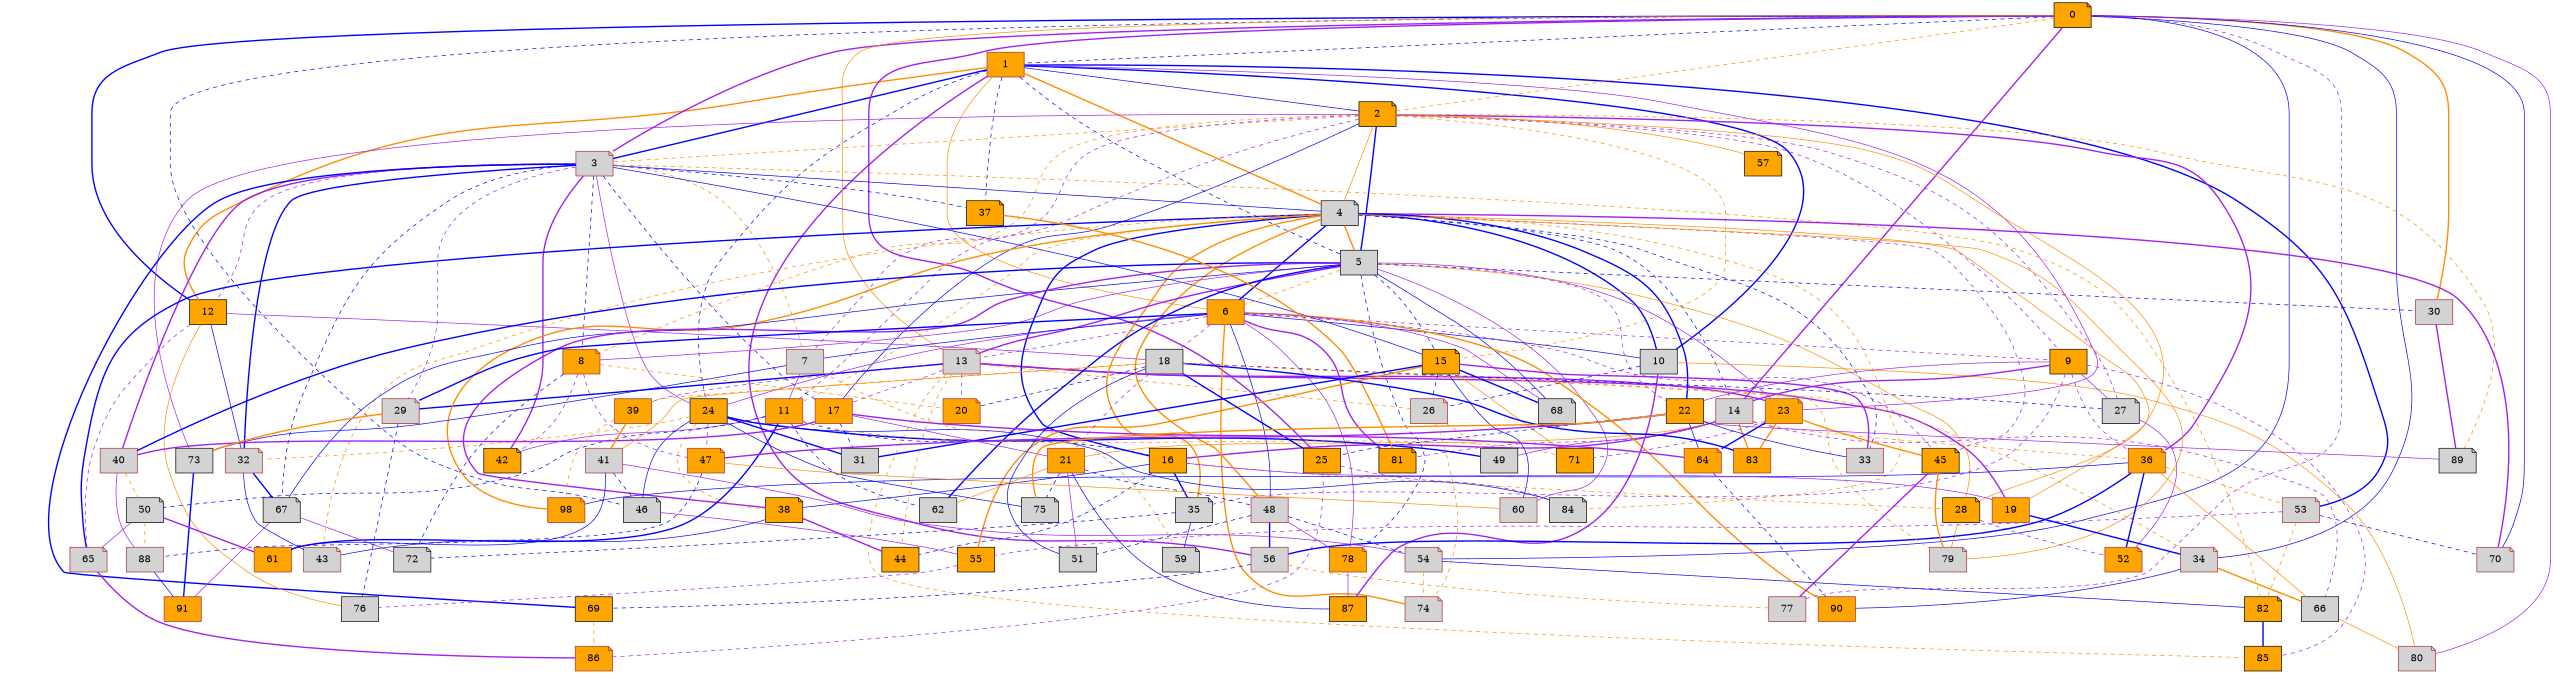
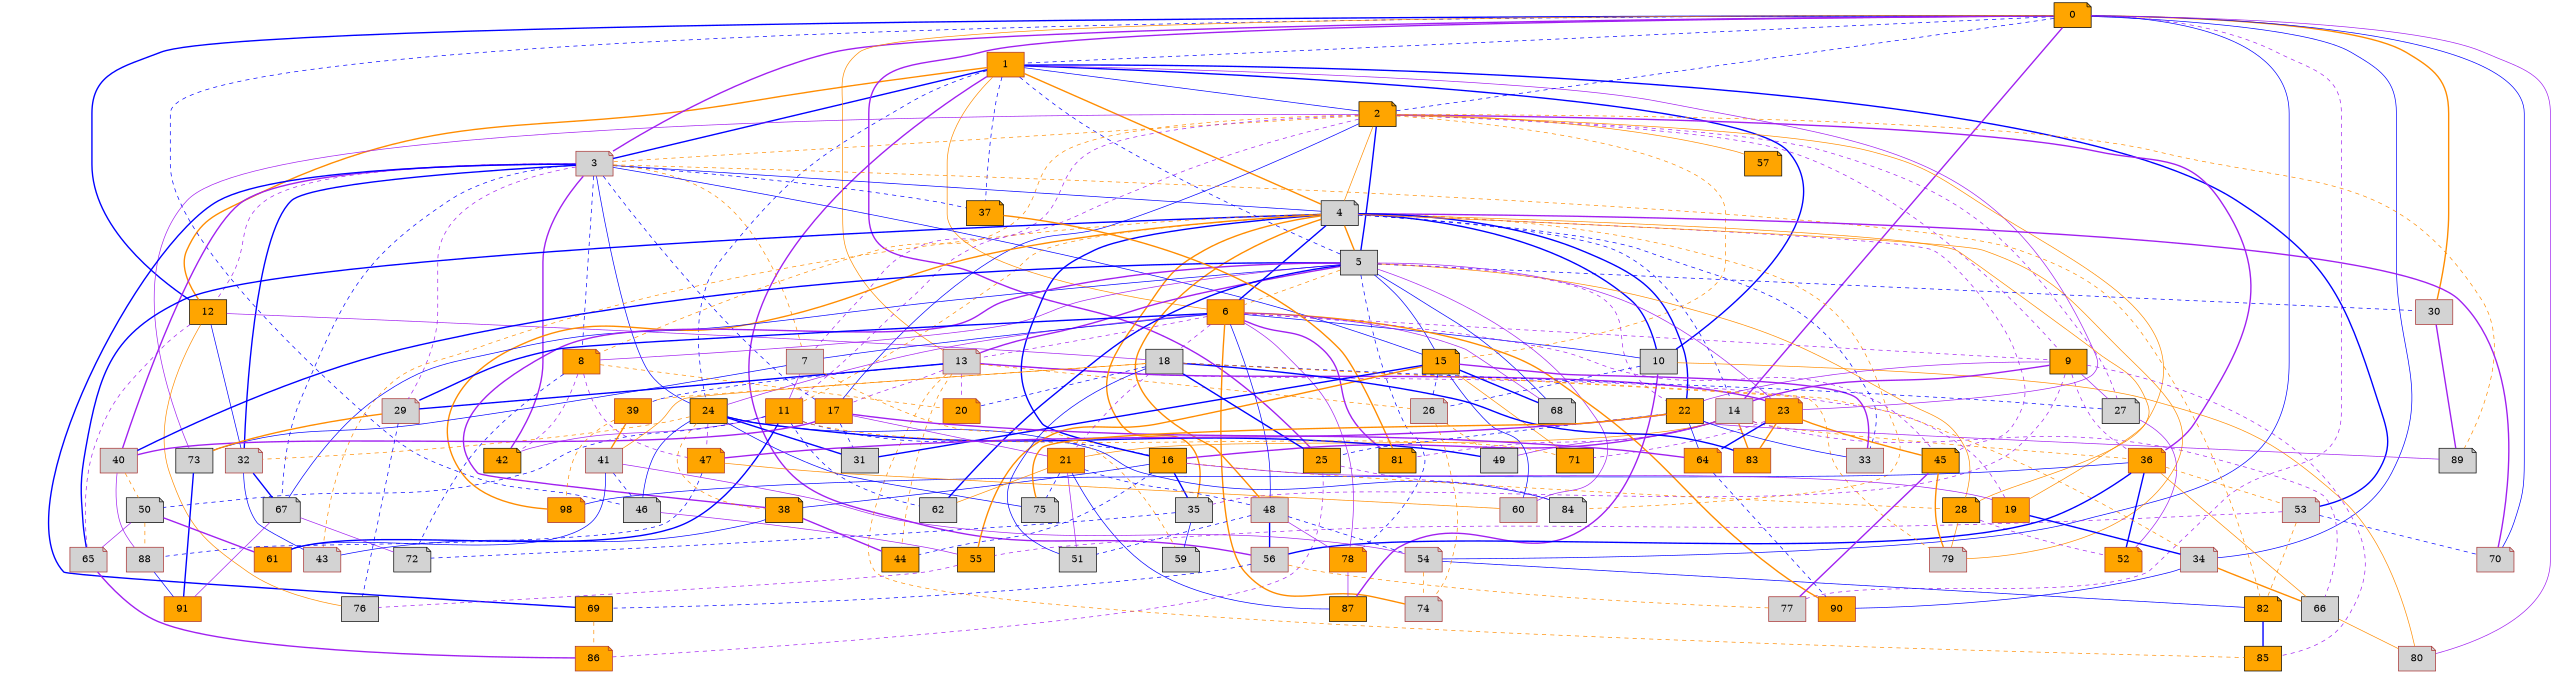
(1725, 65) -> (1725, 65)
(621, 295) -> (621, 295)
(1408, 309) -> (1408, 309)
(1510, 380) -> (1510, 380)
(724, 388) -> (724, 388)
